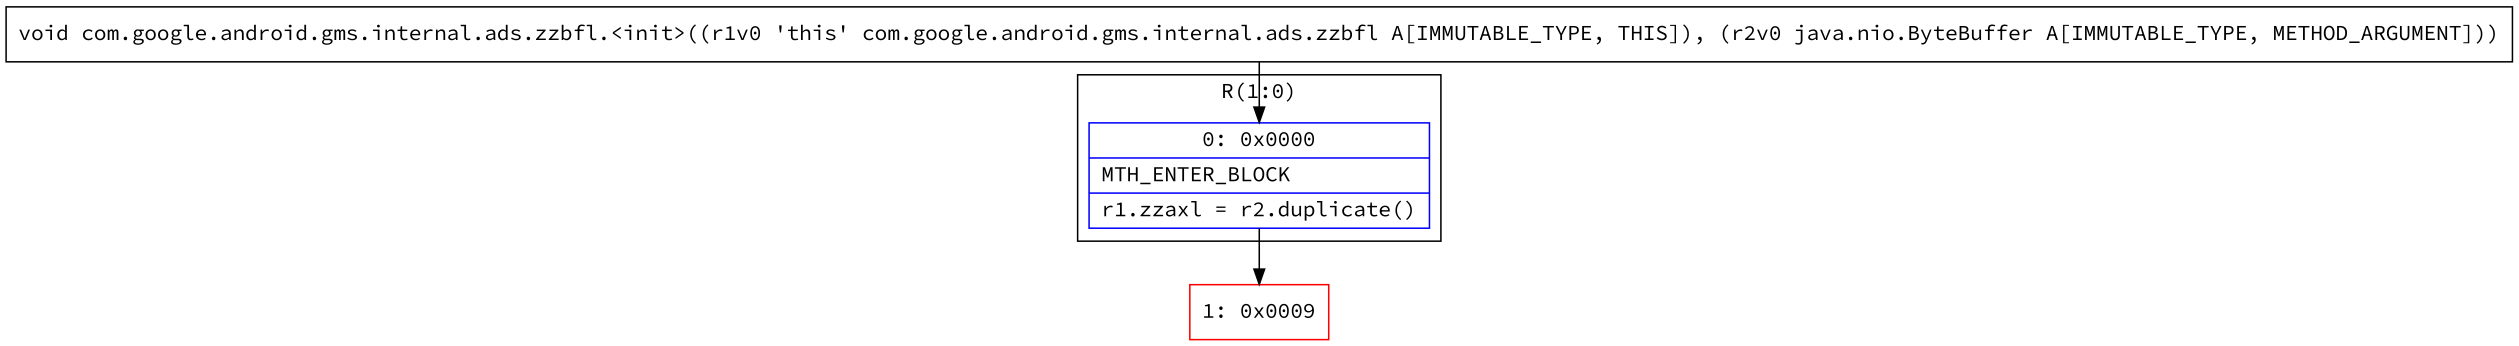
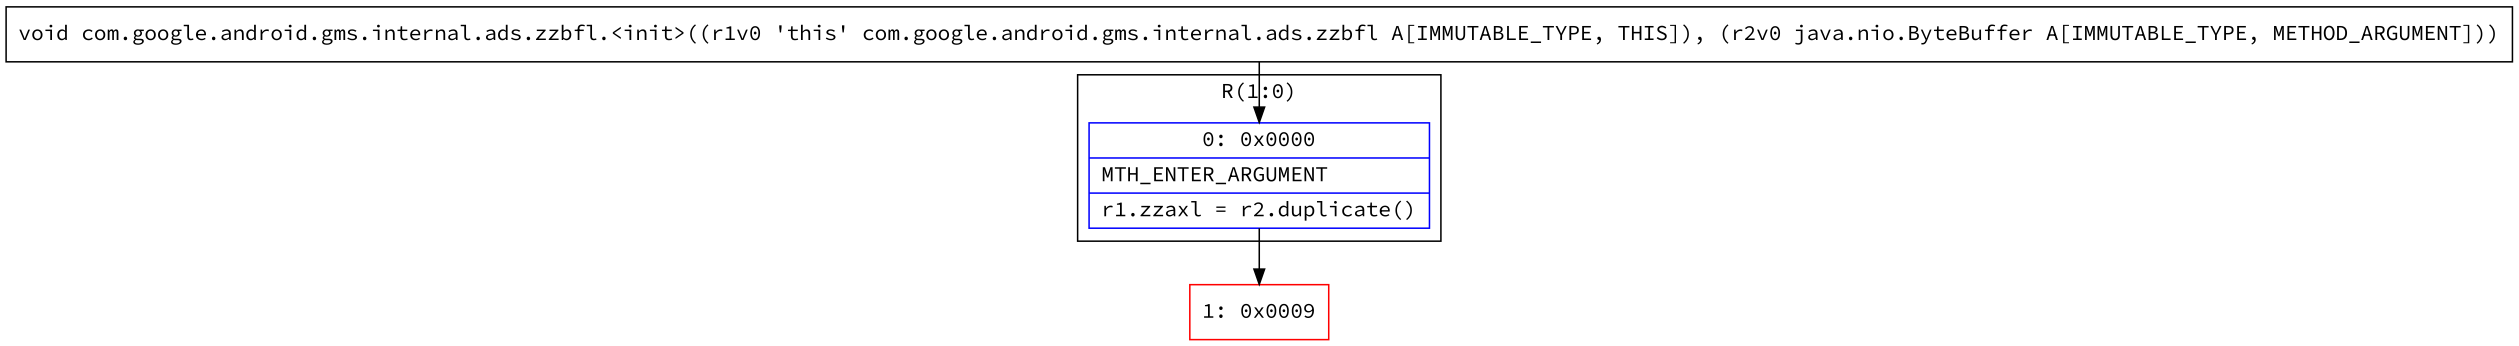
(1196, 175) -> (1215, 175)
